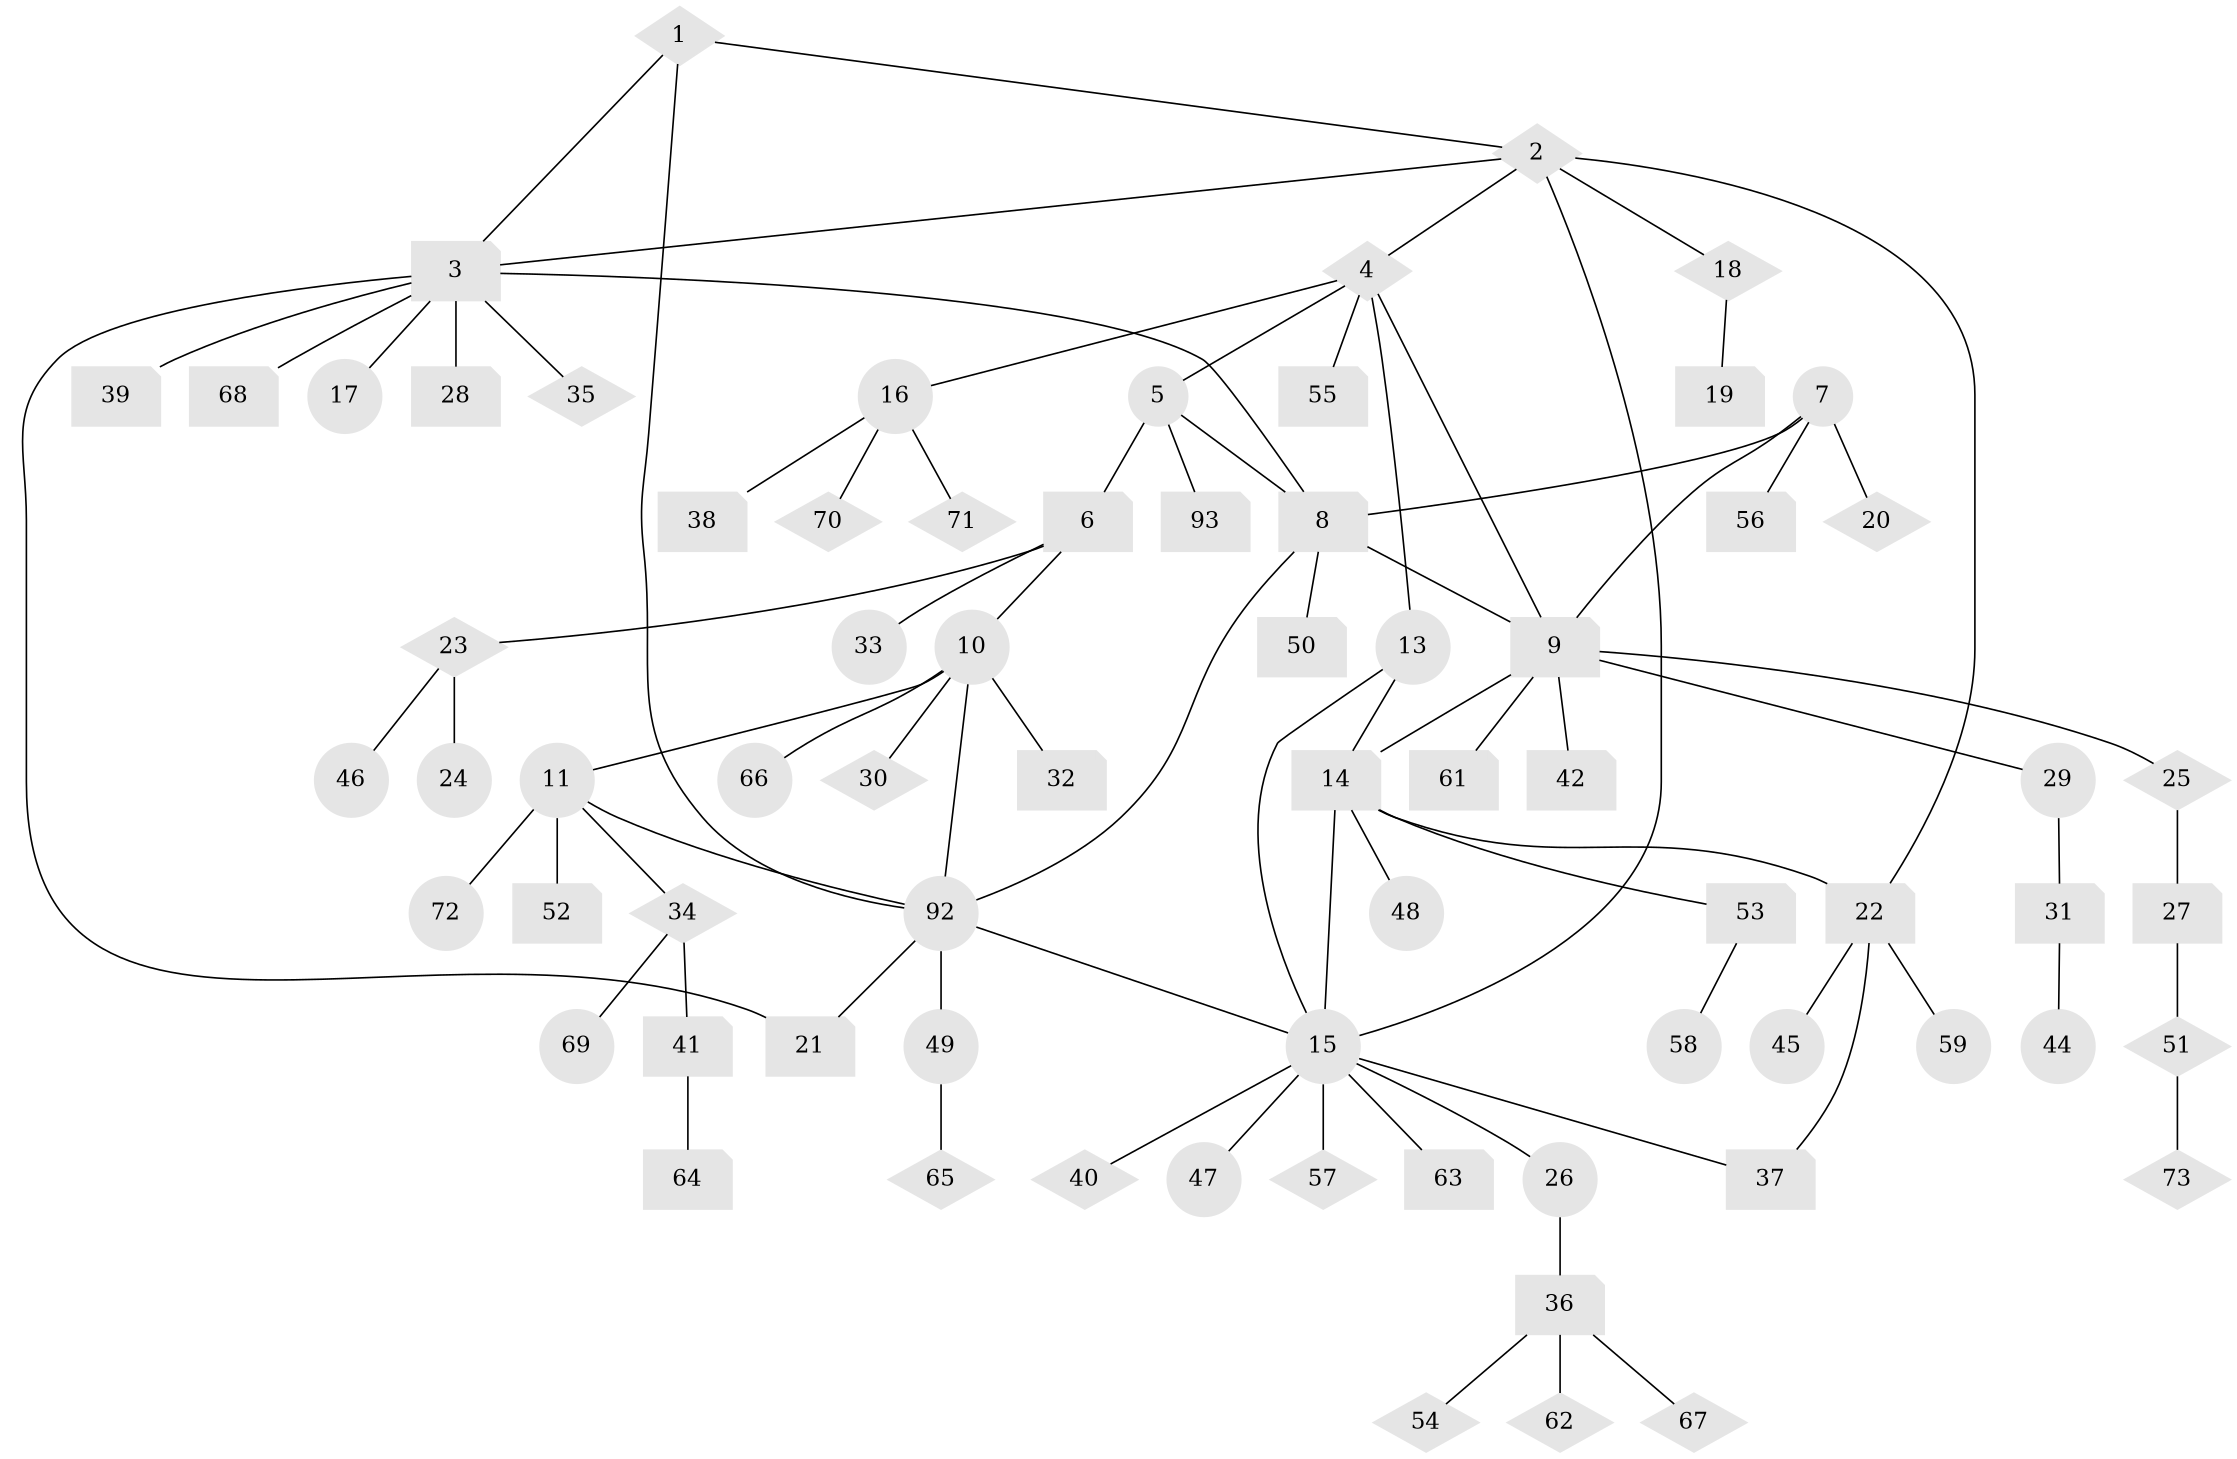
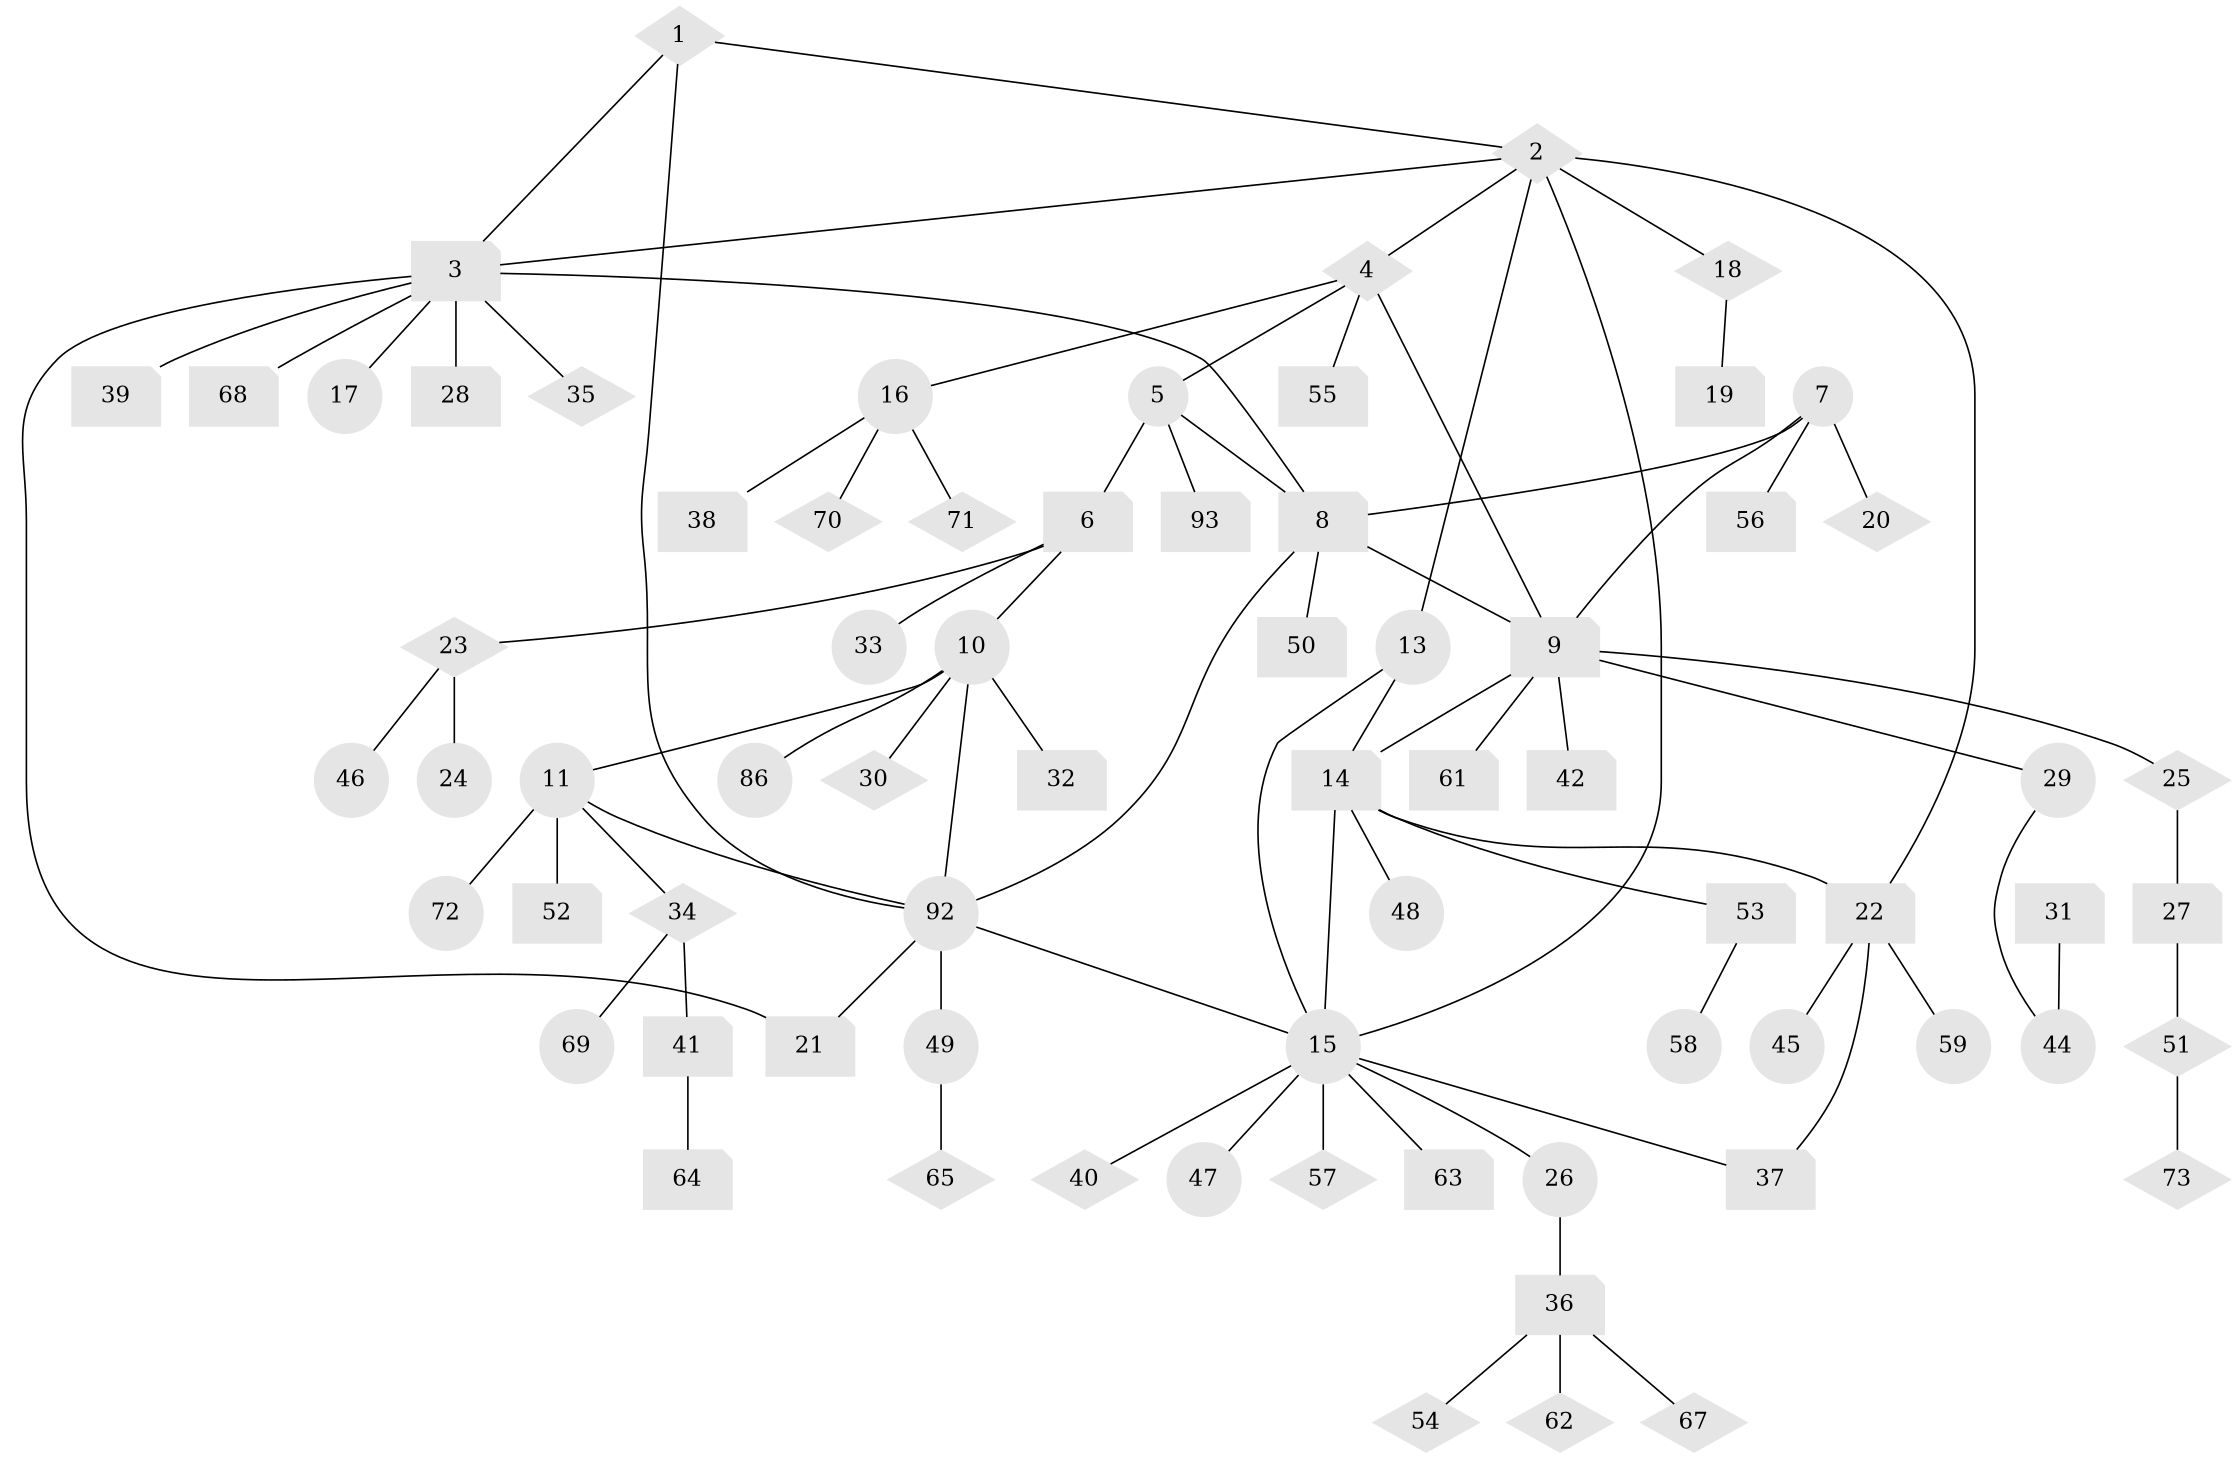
(1394, 453) -> (1476, 395)
(755, 780) -> (755, 780)
(2059, 851) -> (1994, 913)
